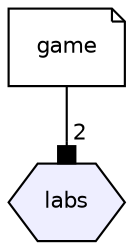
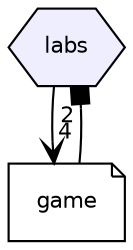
none -> (52, 114)
